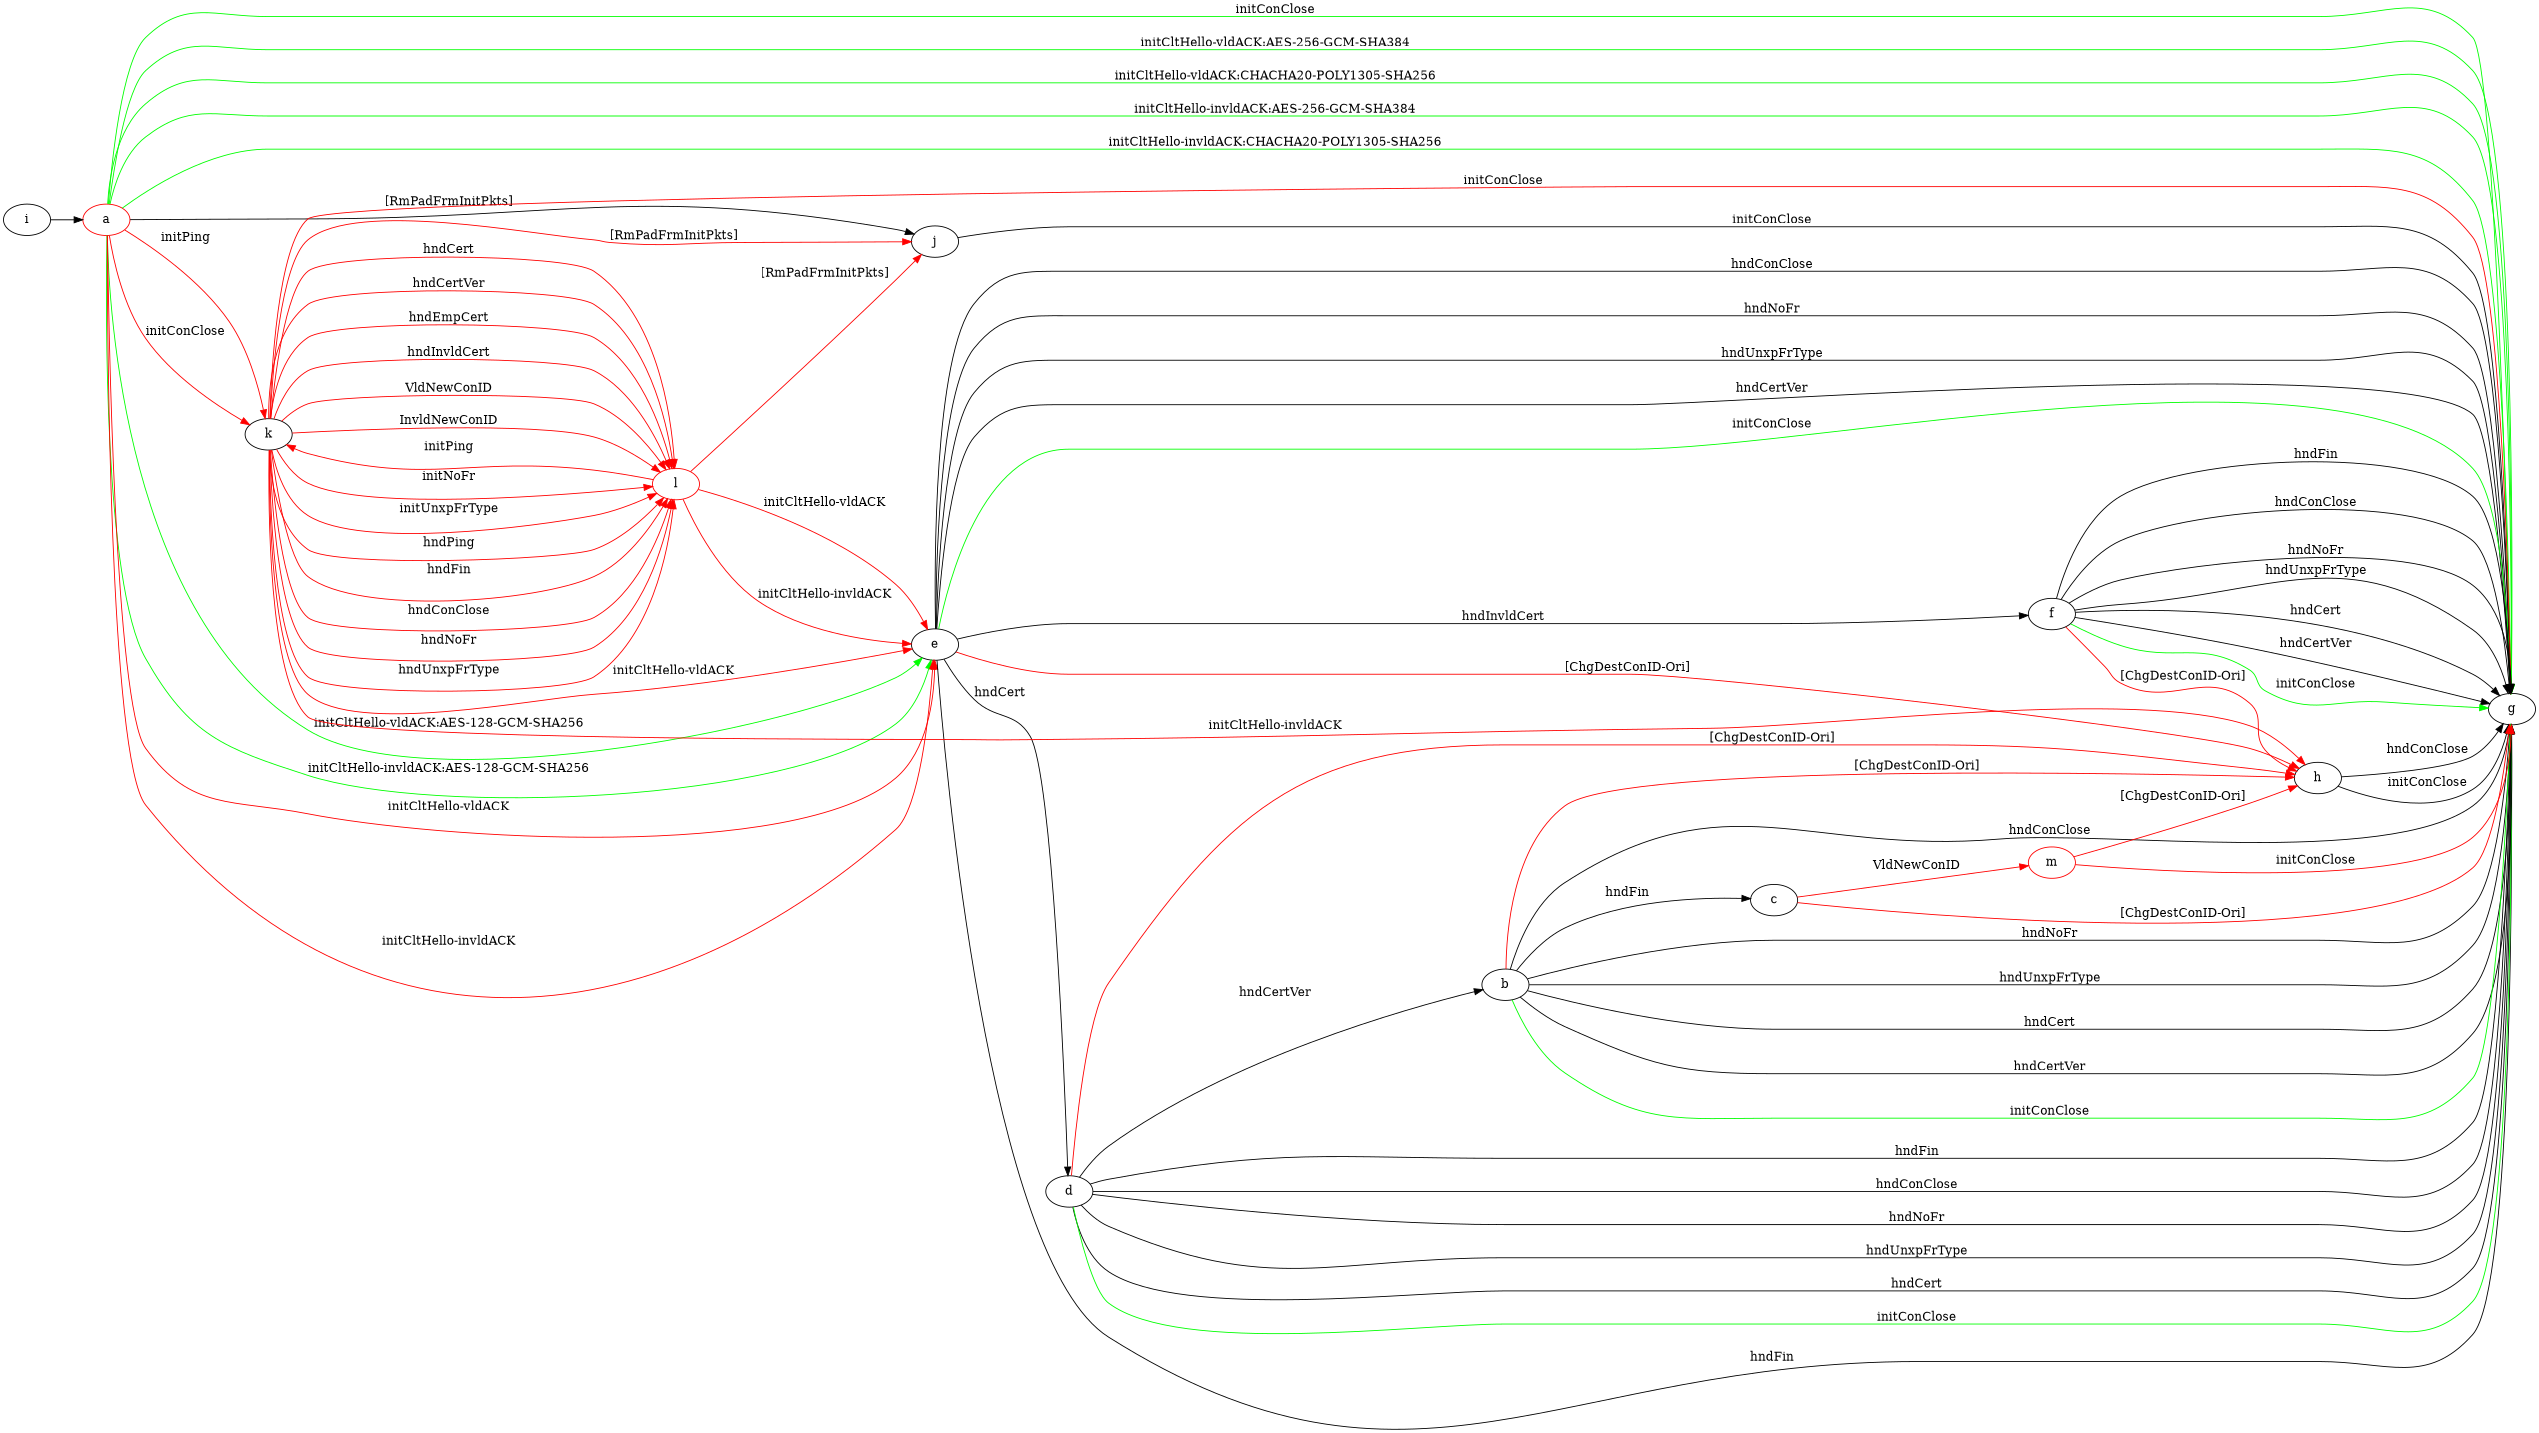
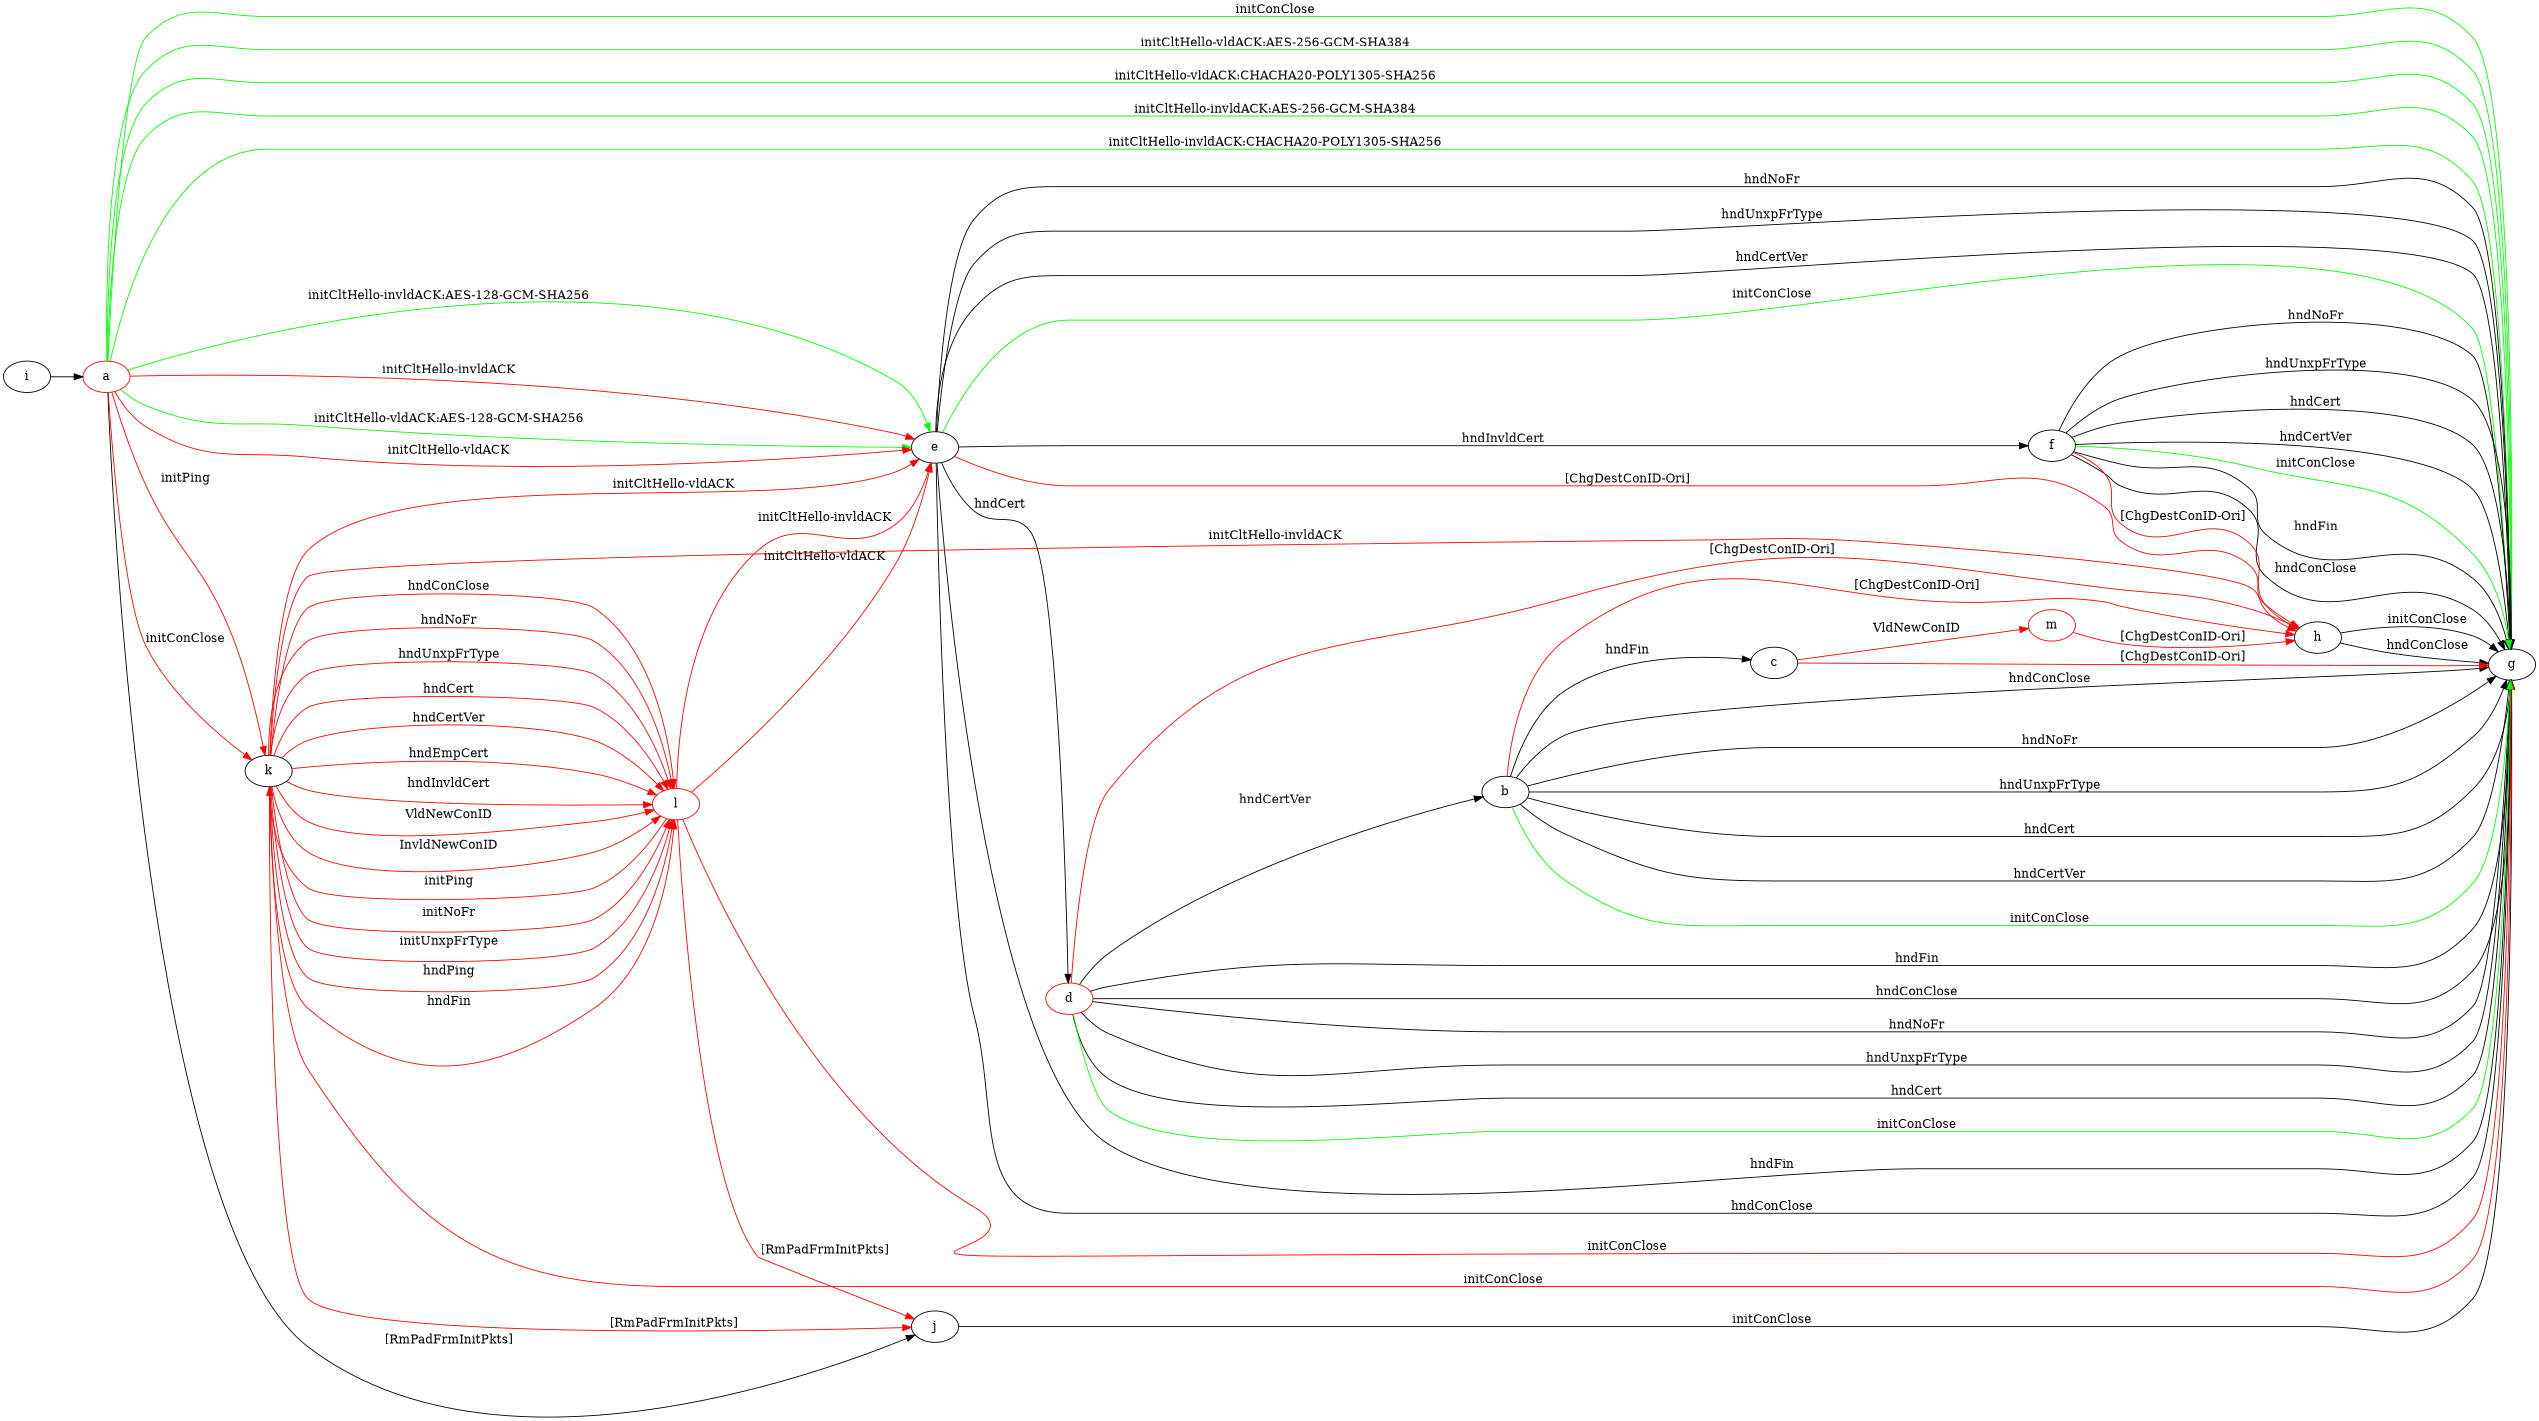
(2333, 871) -> (1706, 1254)
(1069, 1191) -> (1069, 999)
